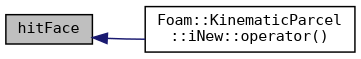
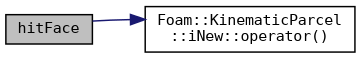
(126, 39) -> (111, 20)
